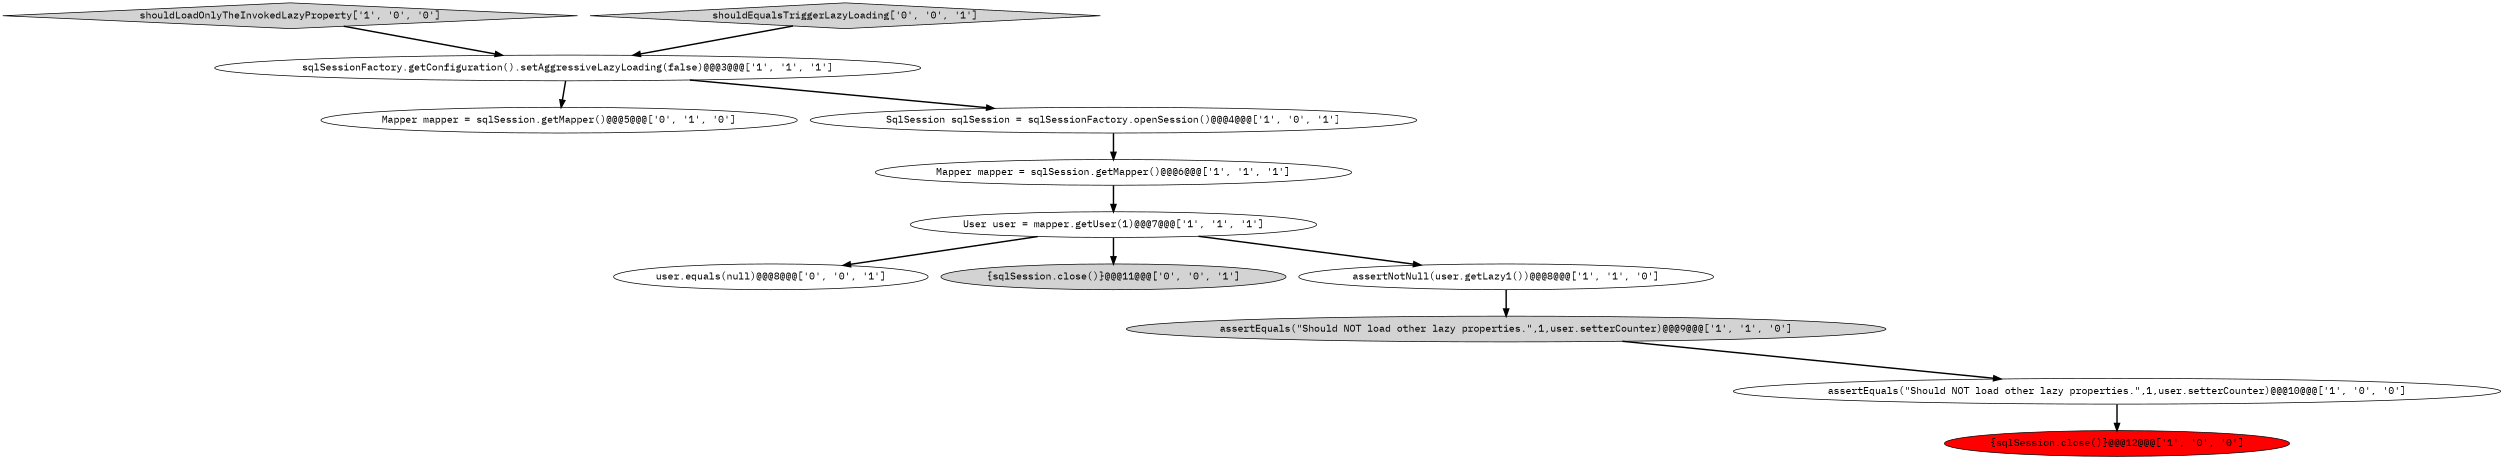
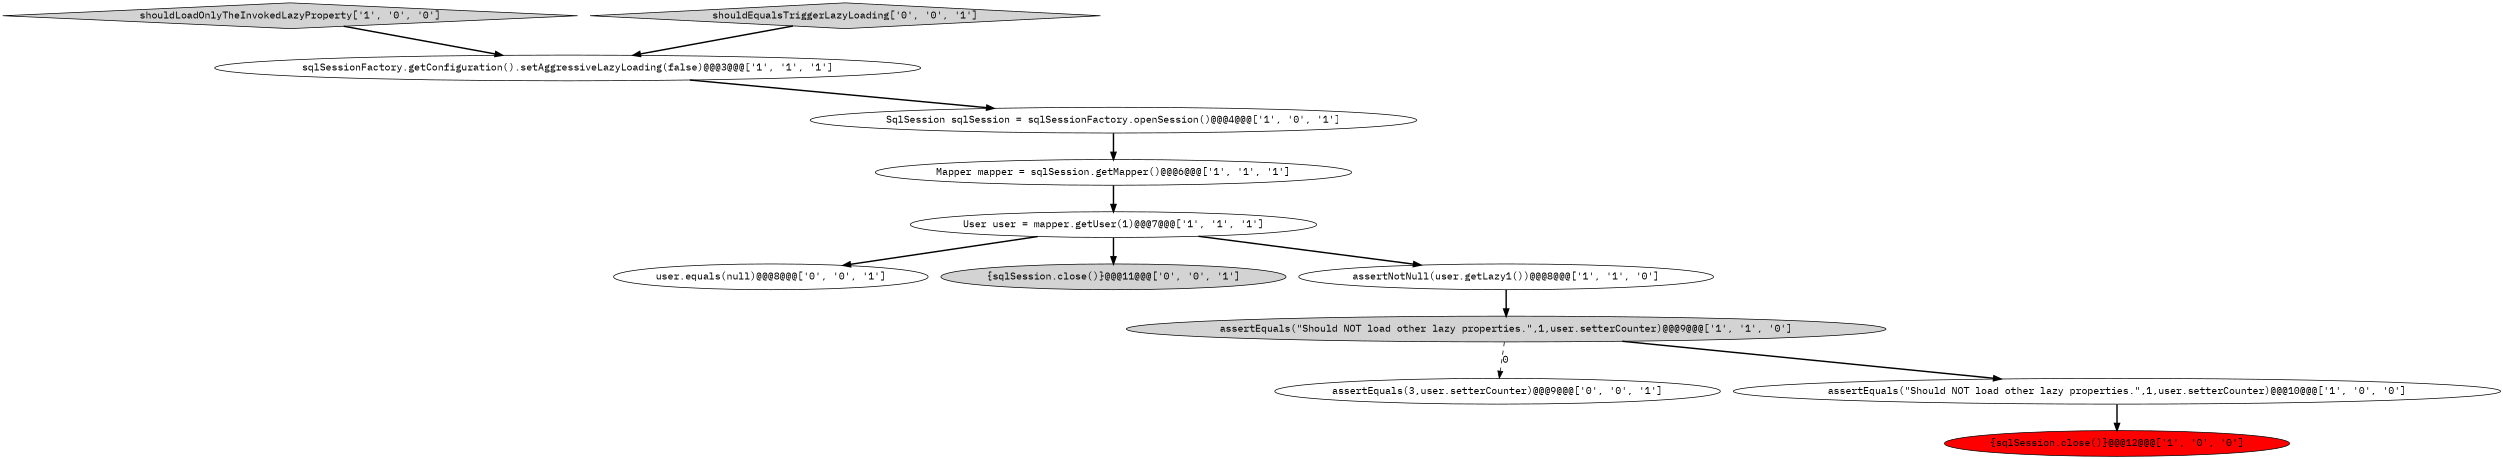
(559, 120) -> none
none -> (1498, 391)
